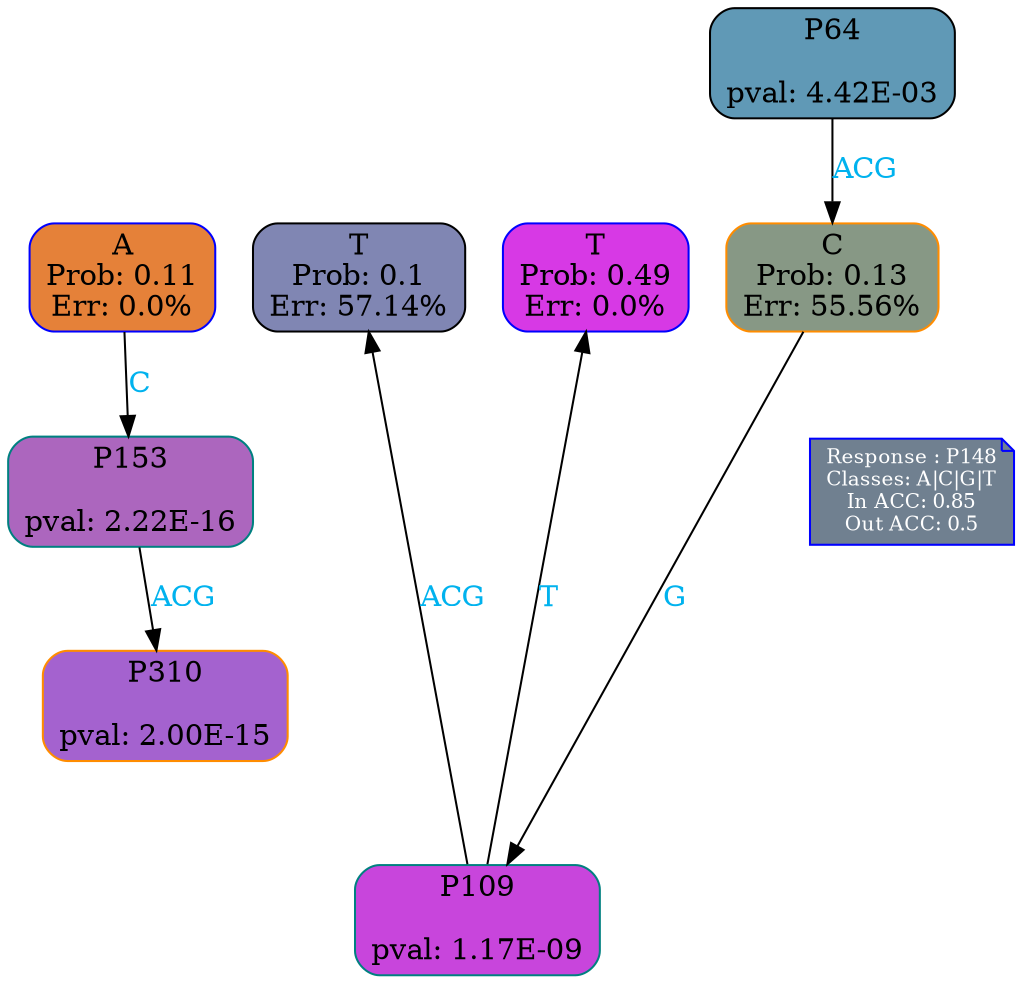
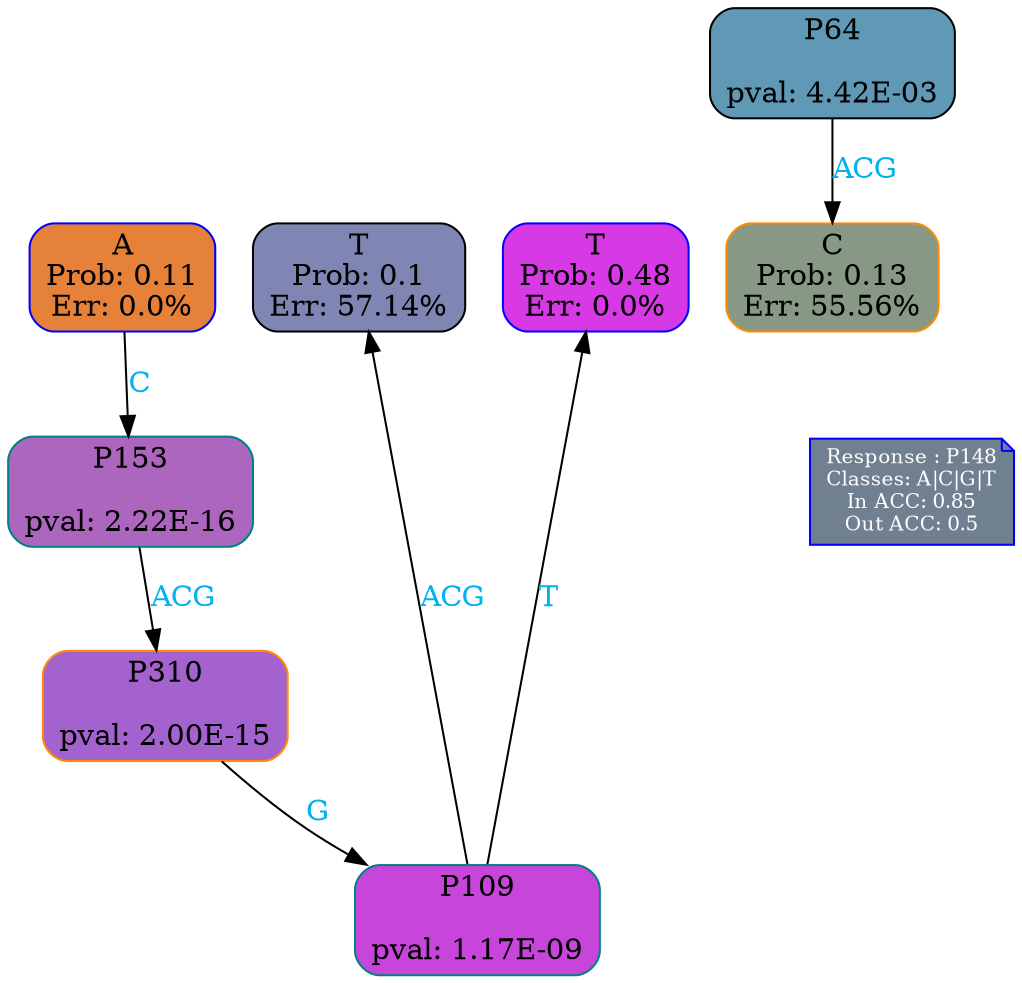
(596, 277) -> (596, 277)
(660, 589) -> (282, 811)
